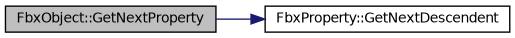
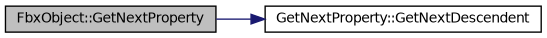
(387, 19) -> (403, 19)
